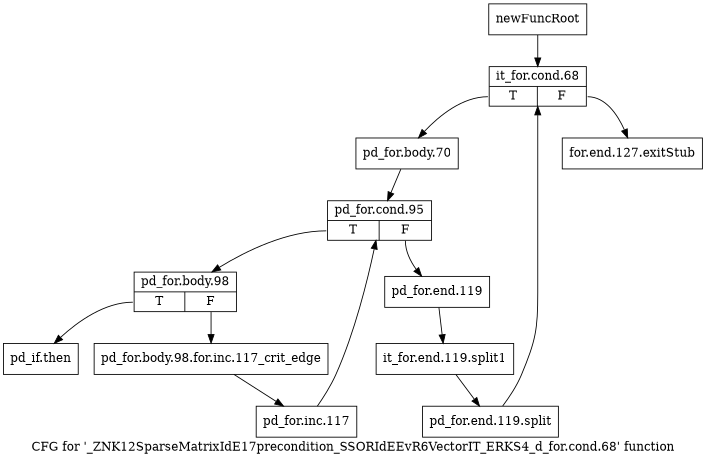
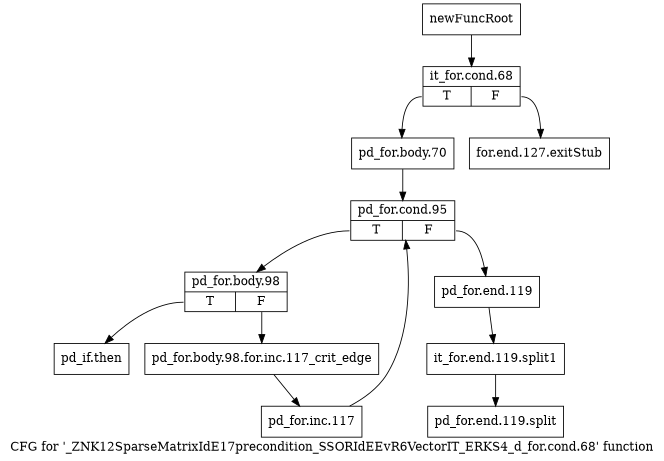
(538, 264) -> none
